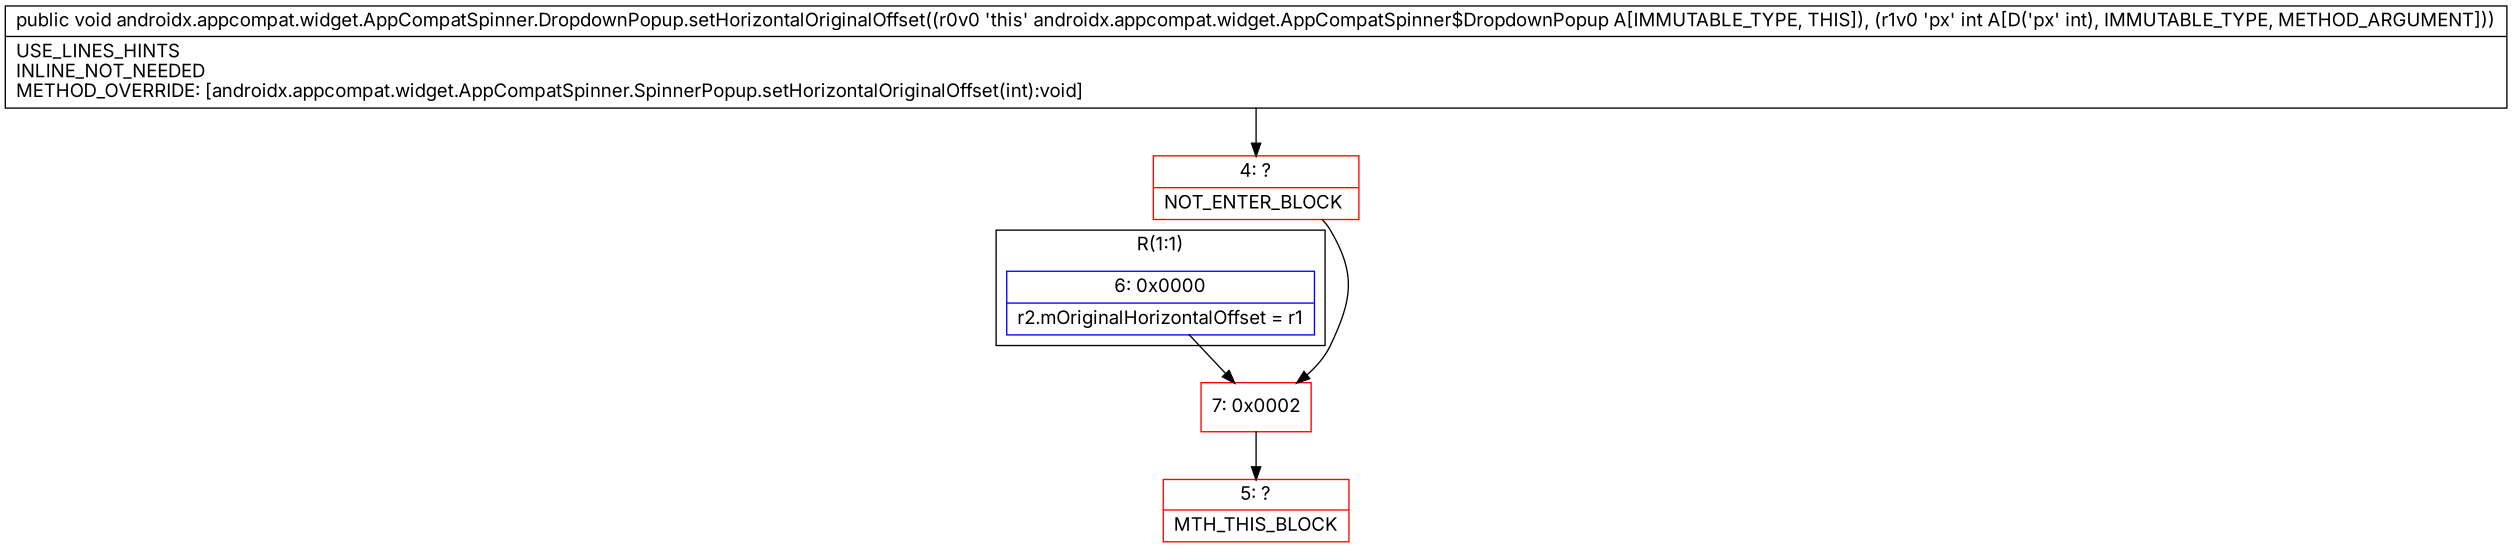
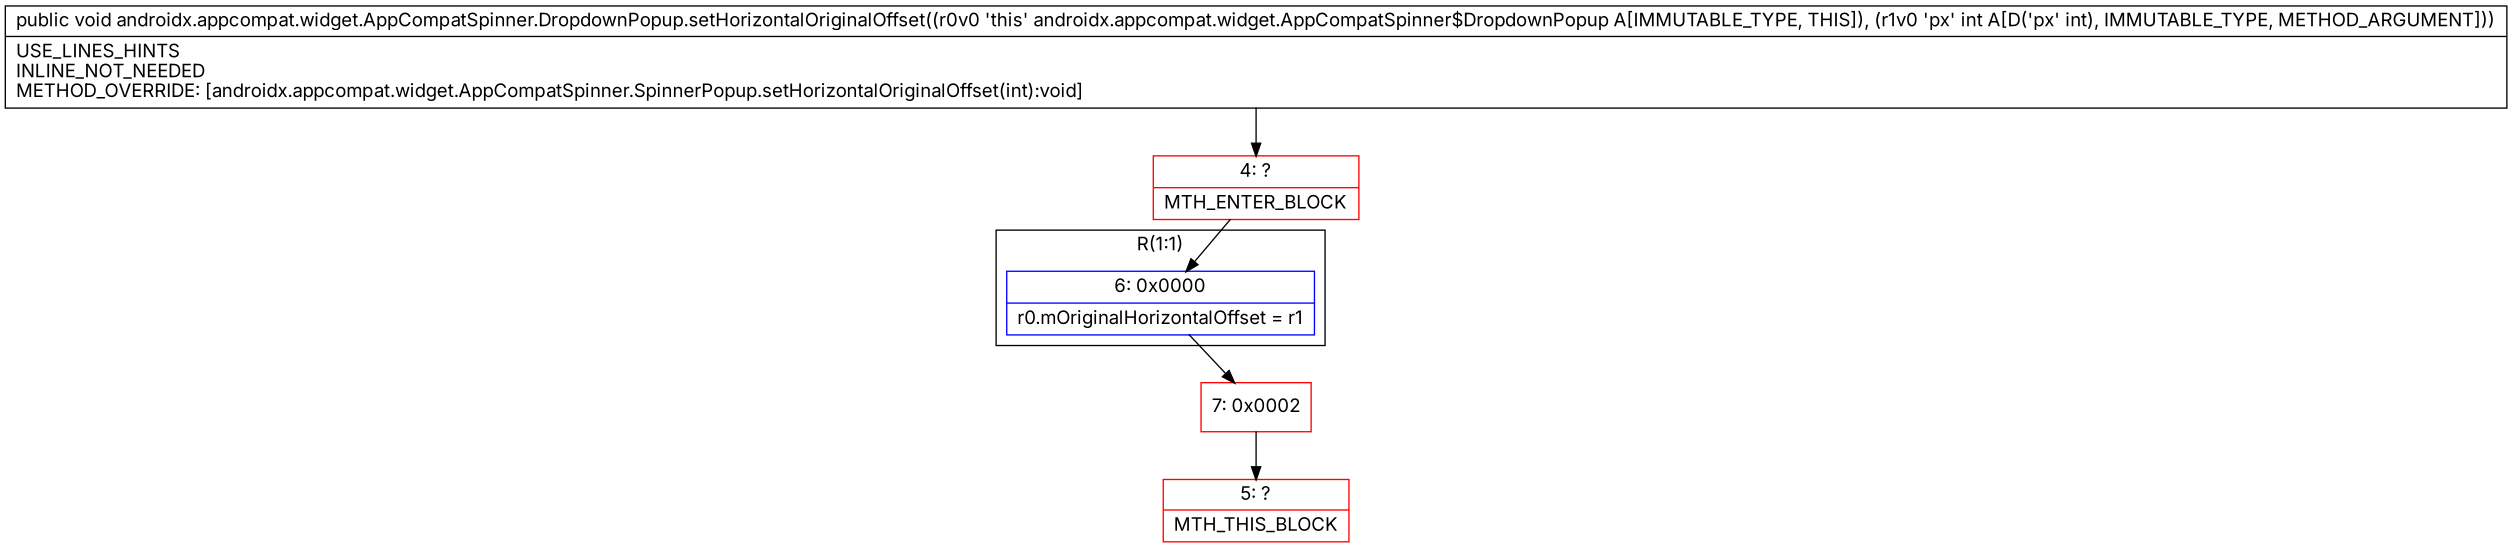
(1254, 203) -> (1256, 203)
(1347, 299) -> (1213, 240)
(1161, 318) -> (1161, 318)
